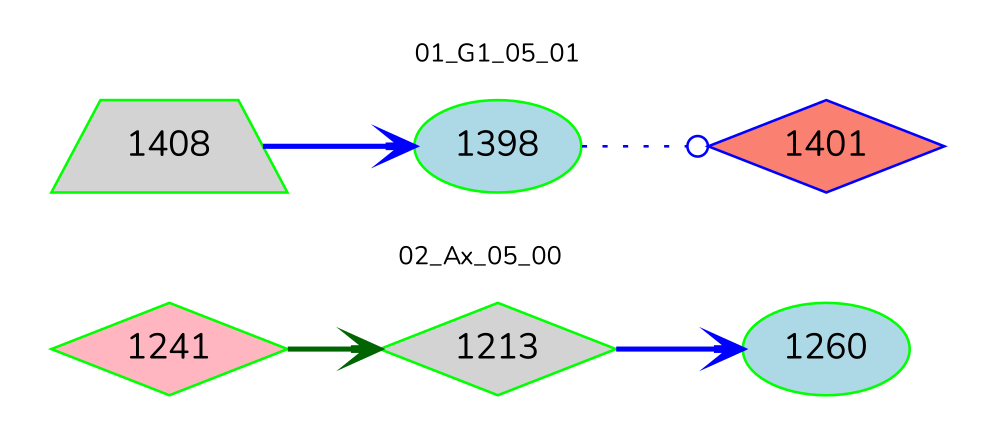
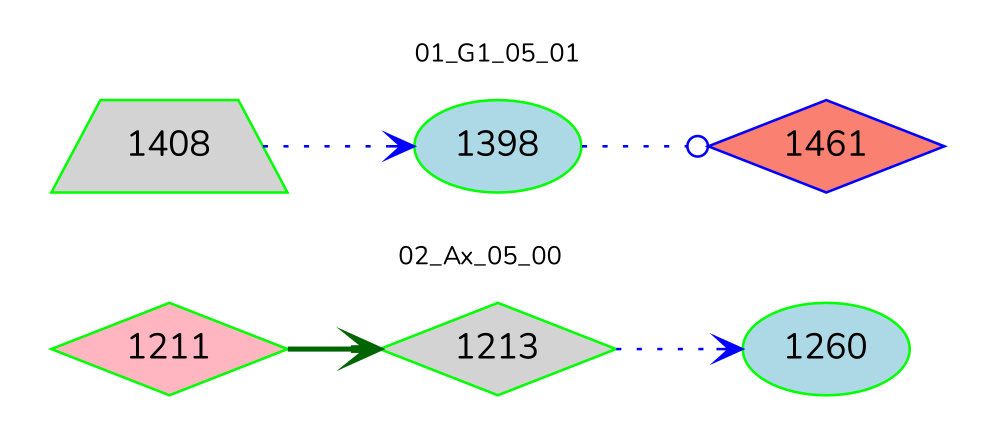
(325, 146) -> (325, 146)
(826, 146) -> (826, 146)
(169, 349) -> (169, 349)
(666, 349) -> (666, 349)
